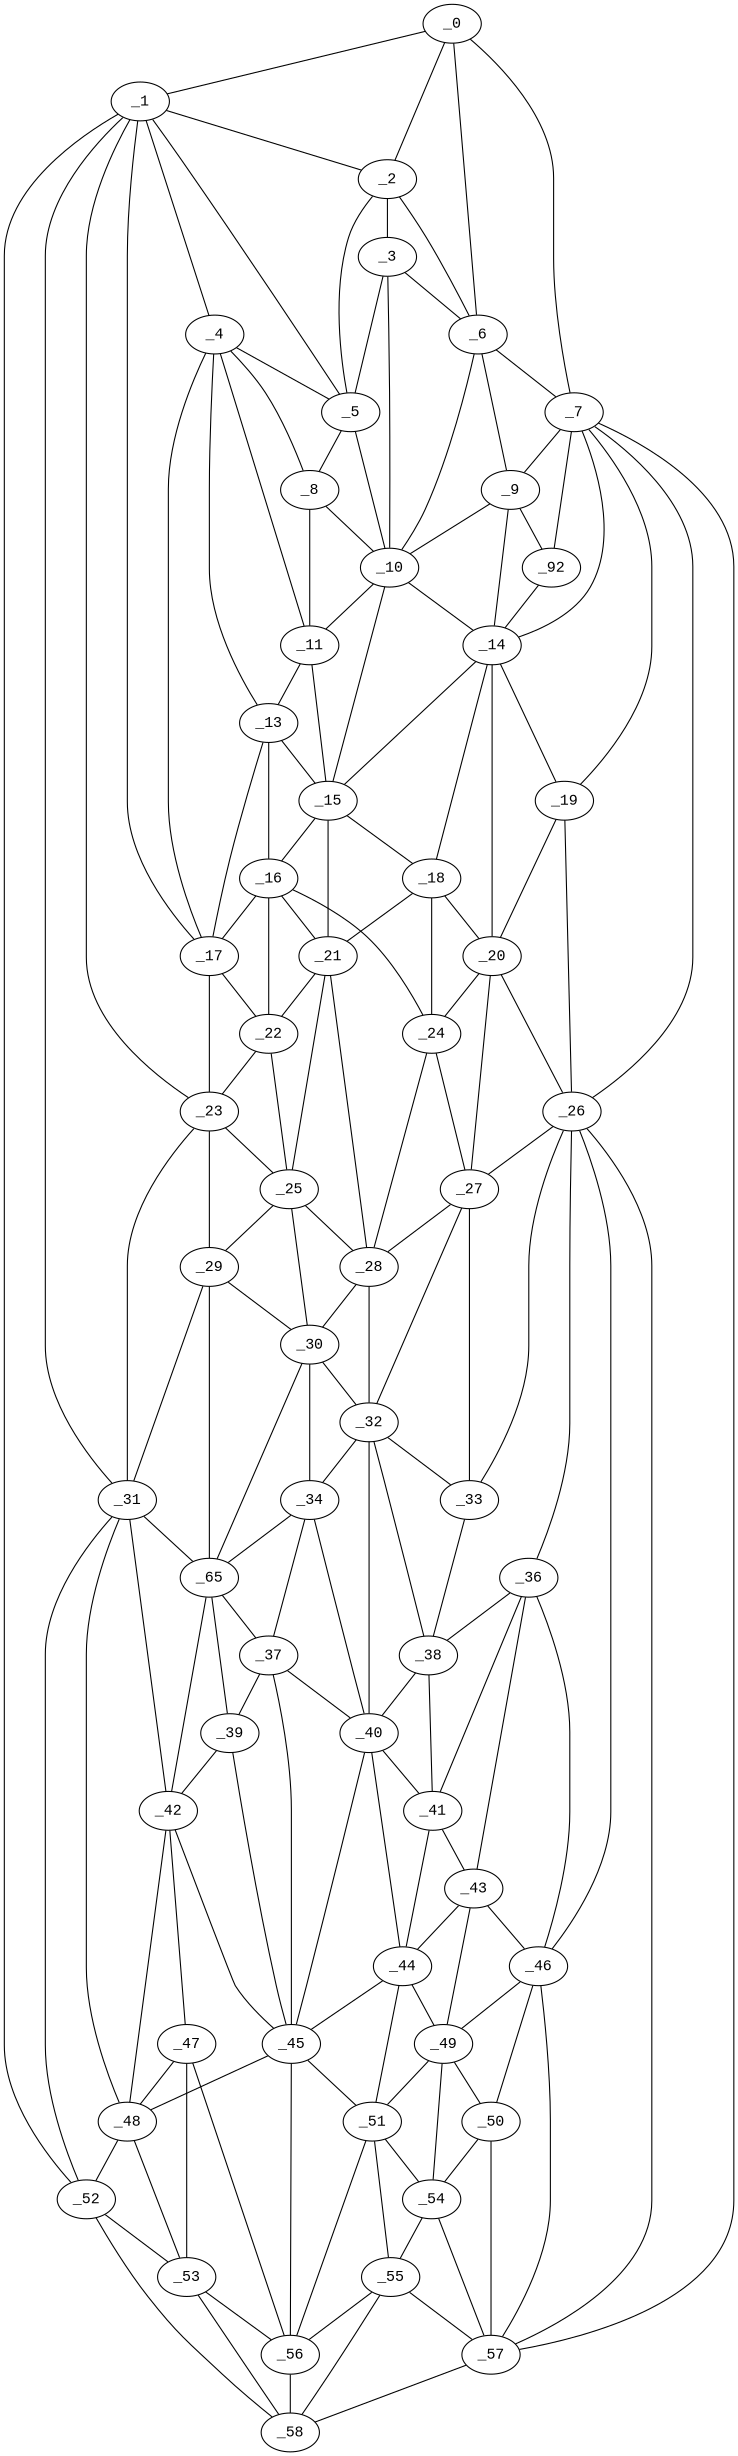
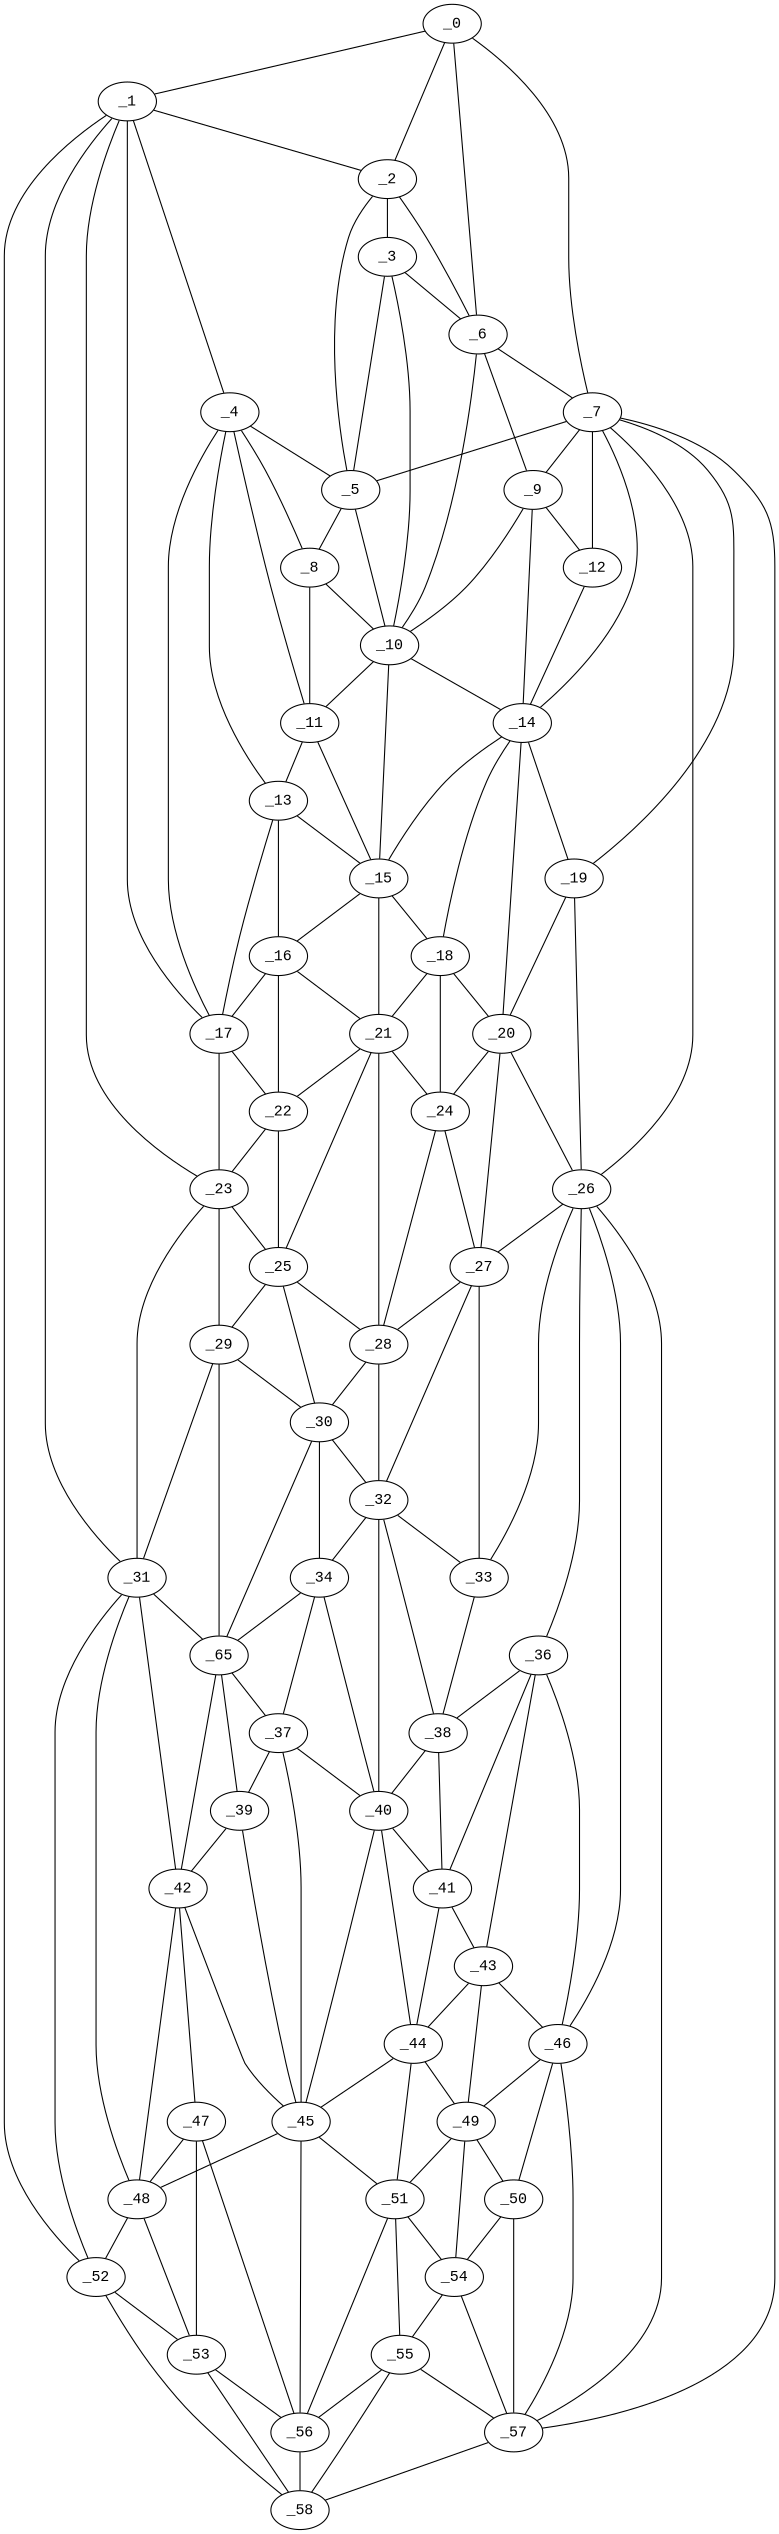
(247, 256) -> (472, 451)
(551, 568) -> (592, 568)
(370, 940) -> (410, 1073)
